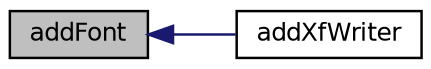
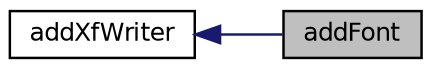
(205, 35) -> (252, 35)
